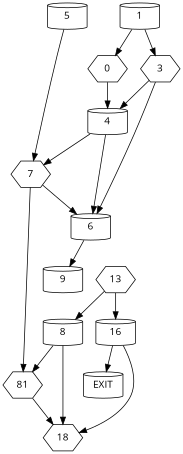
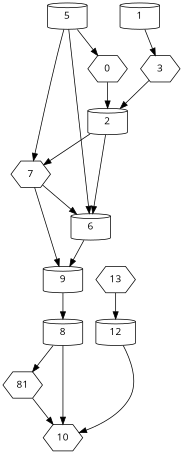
(126, 39) -> (85, 40)
(108, 122) -> (108, 122)
(129, 145) -> (79, 118)
(27, 276) -> (46, 223)
(93, 303) -> (63, 302)
(116, 332) -> (116, 332)
(103, 385) -> none
(63, 438) -> (63, 438)
